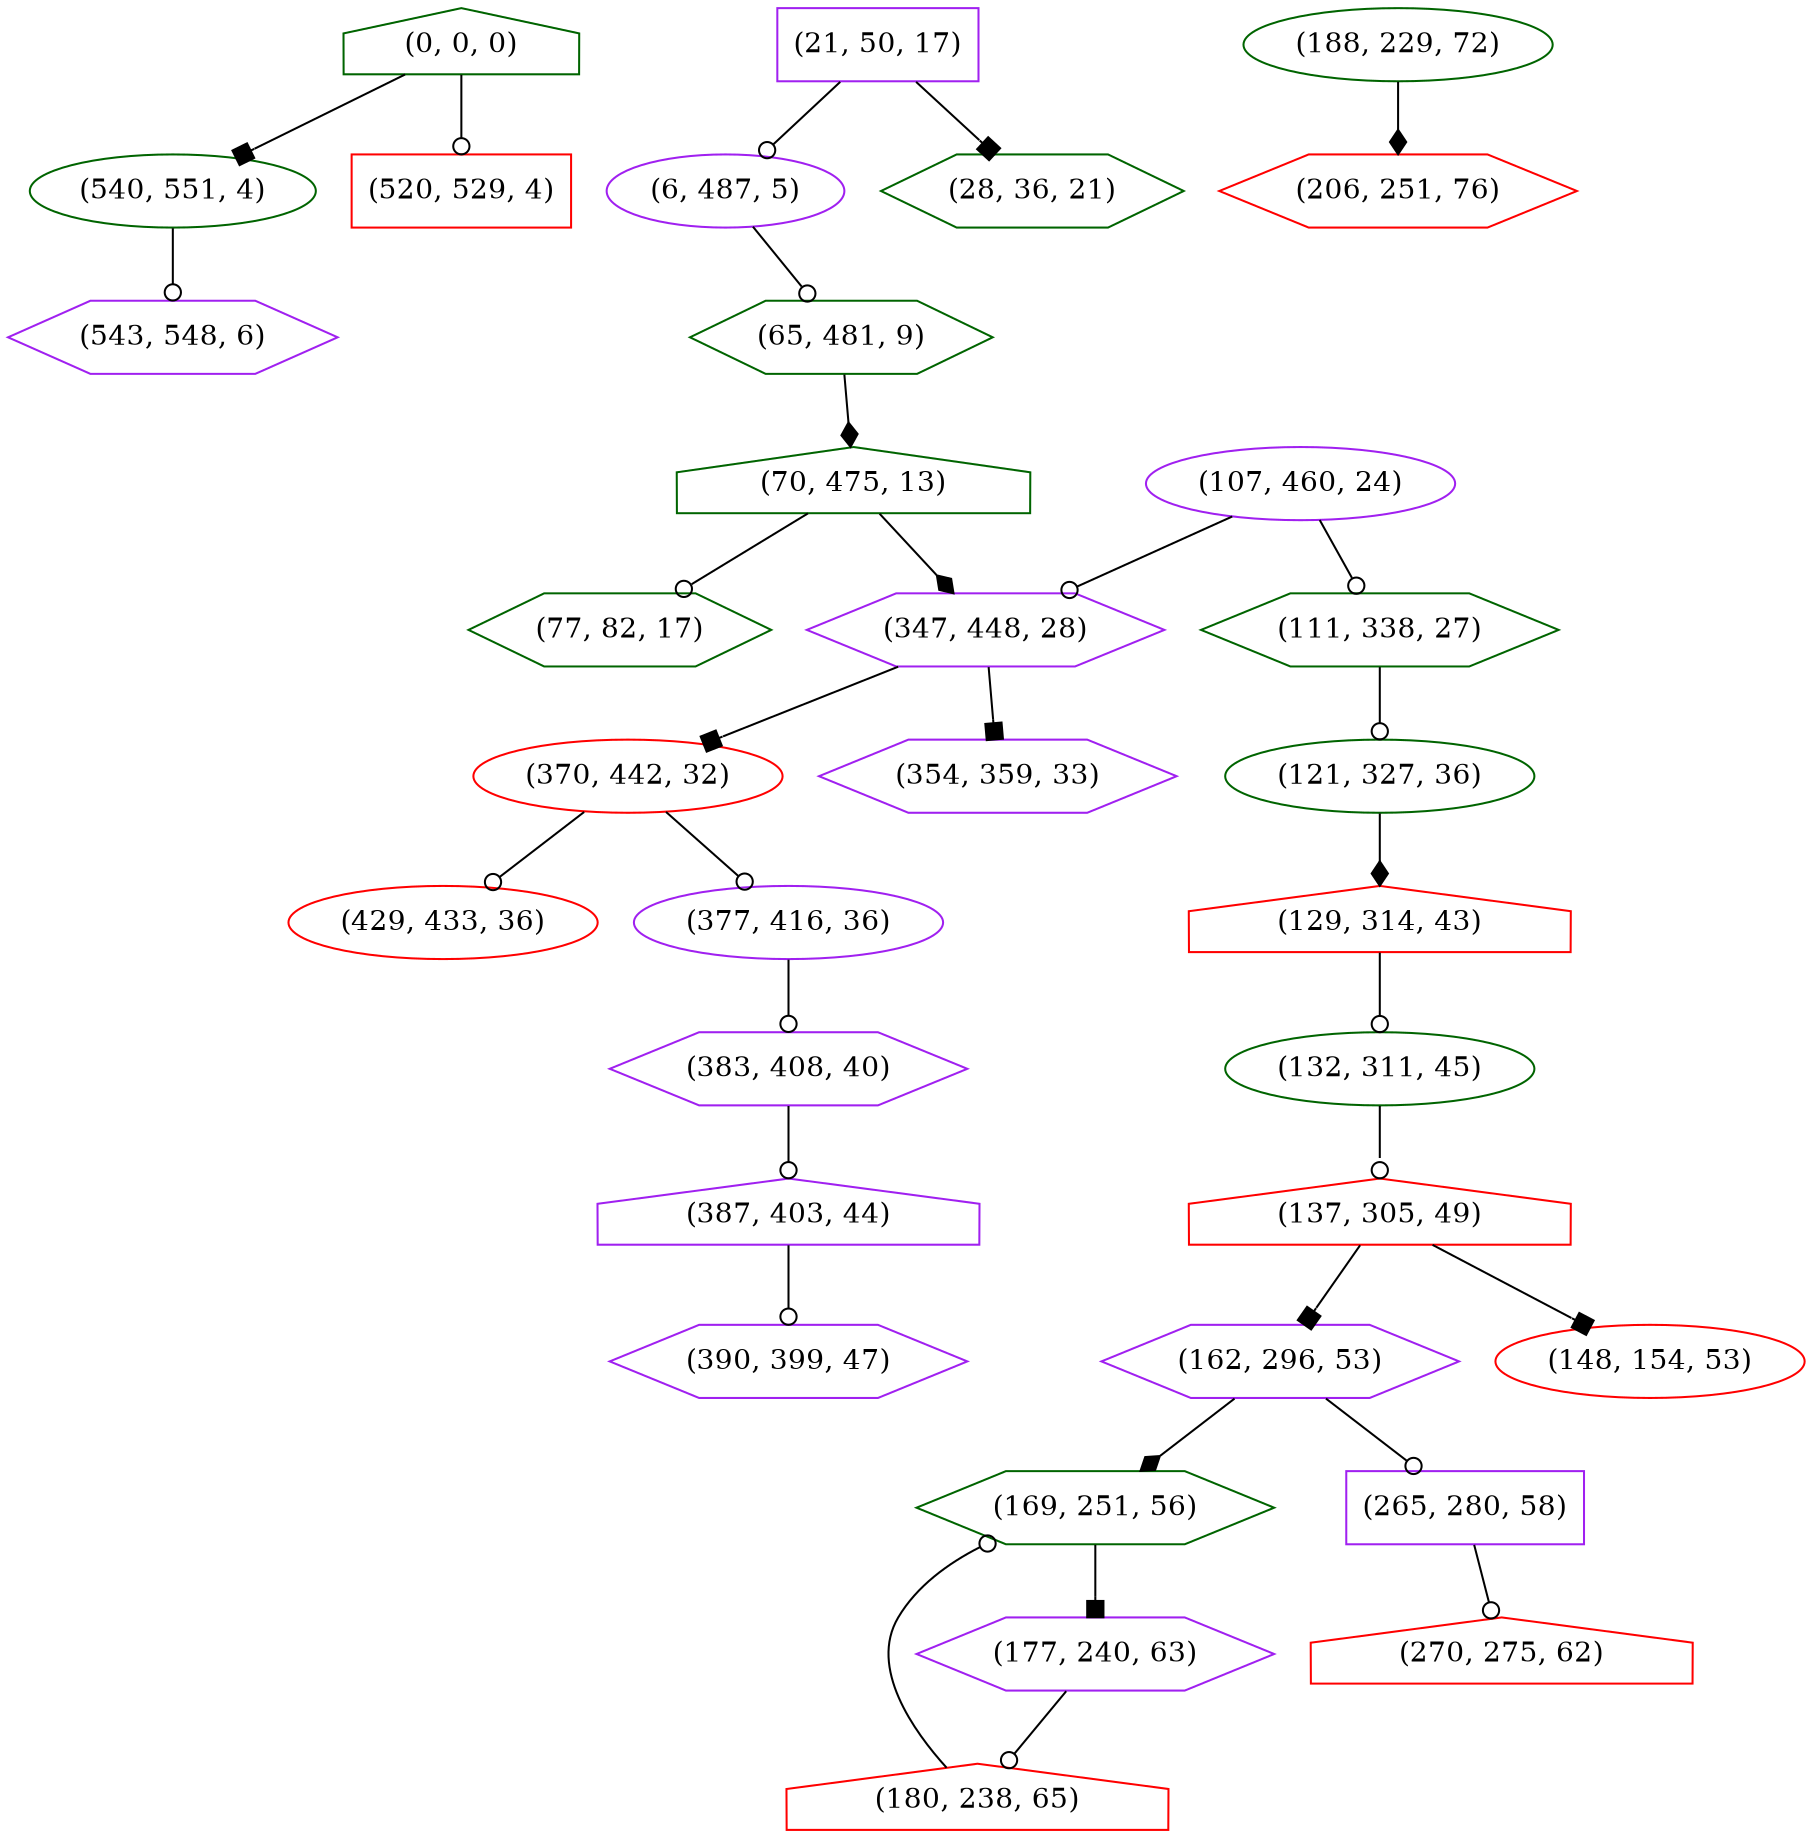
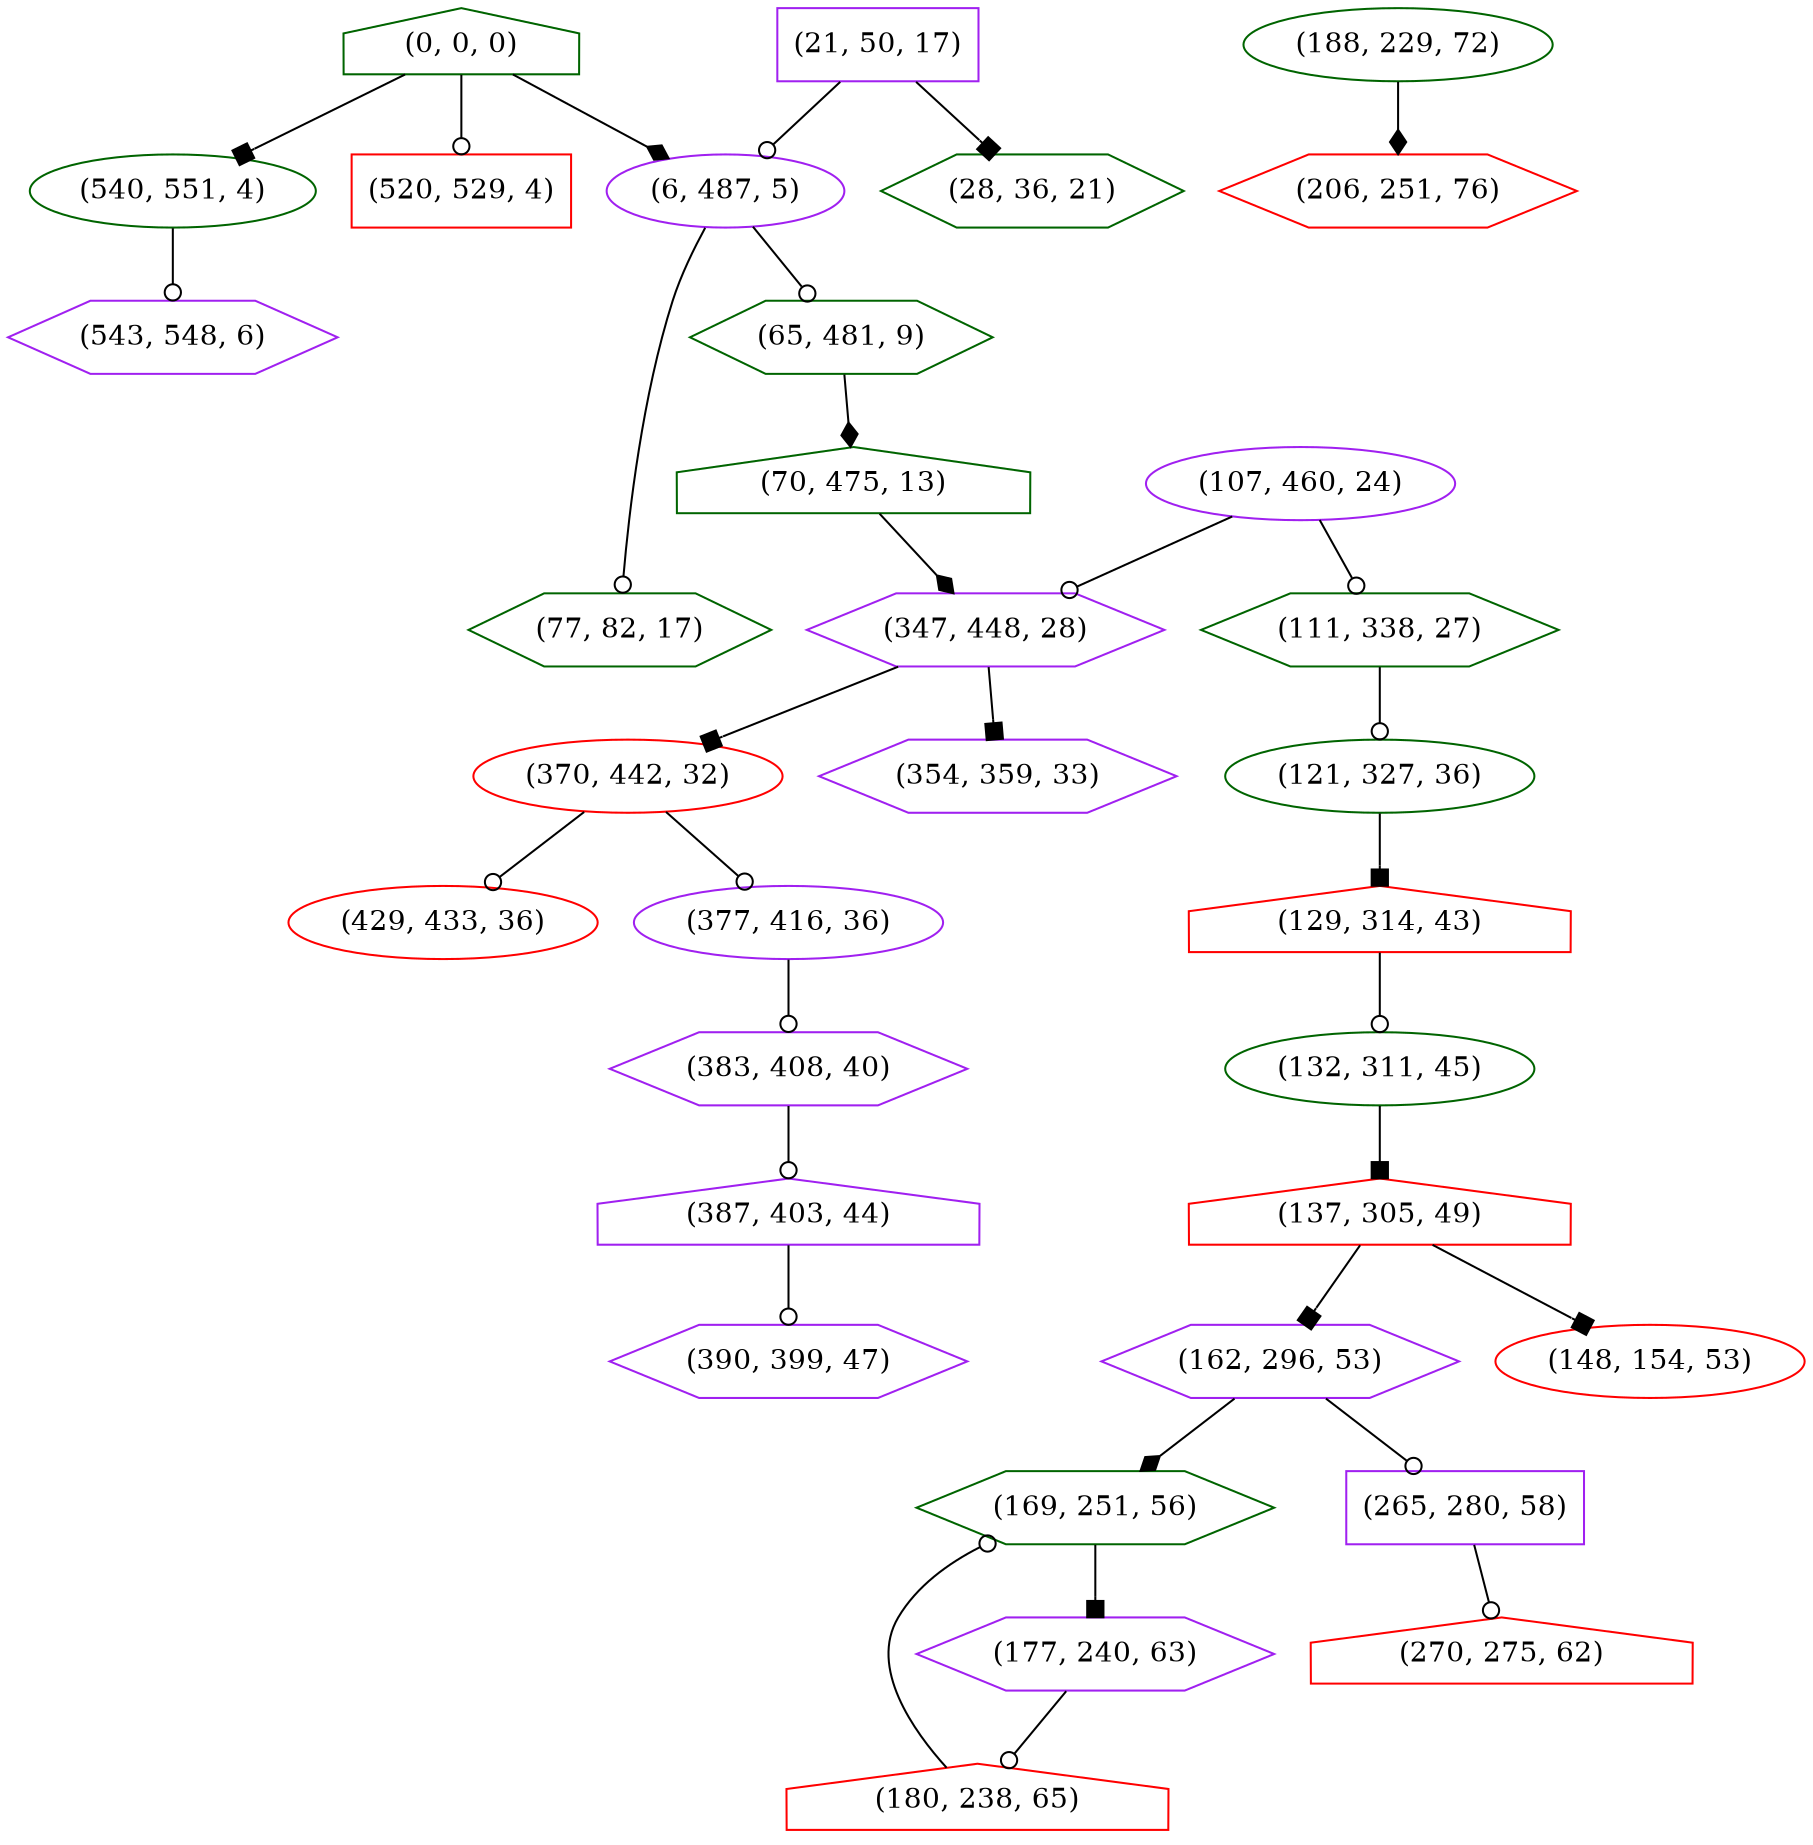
none -> (580, 111)
(750, 549) -> (648, 398)
(1380, 839) -> (1380, 839)
(1380, 1132) -> (1380, 1132)
